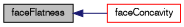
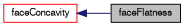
(95, 13) -> (99, 13)
